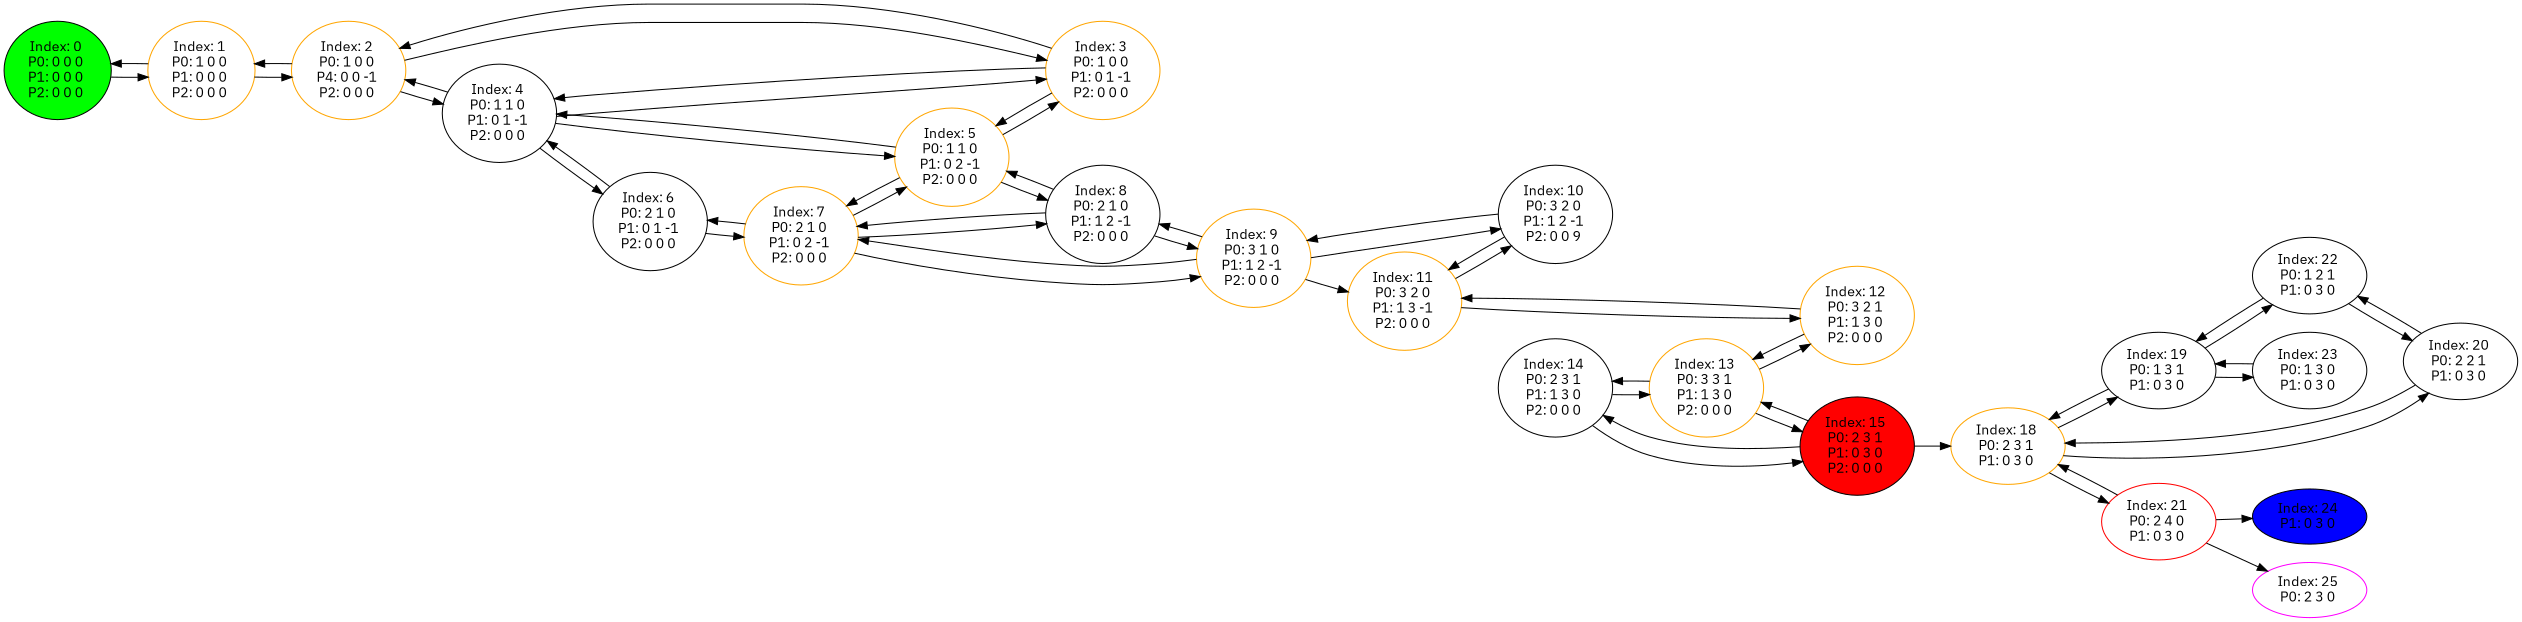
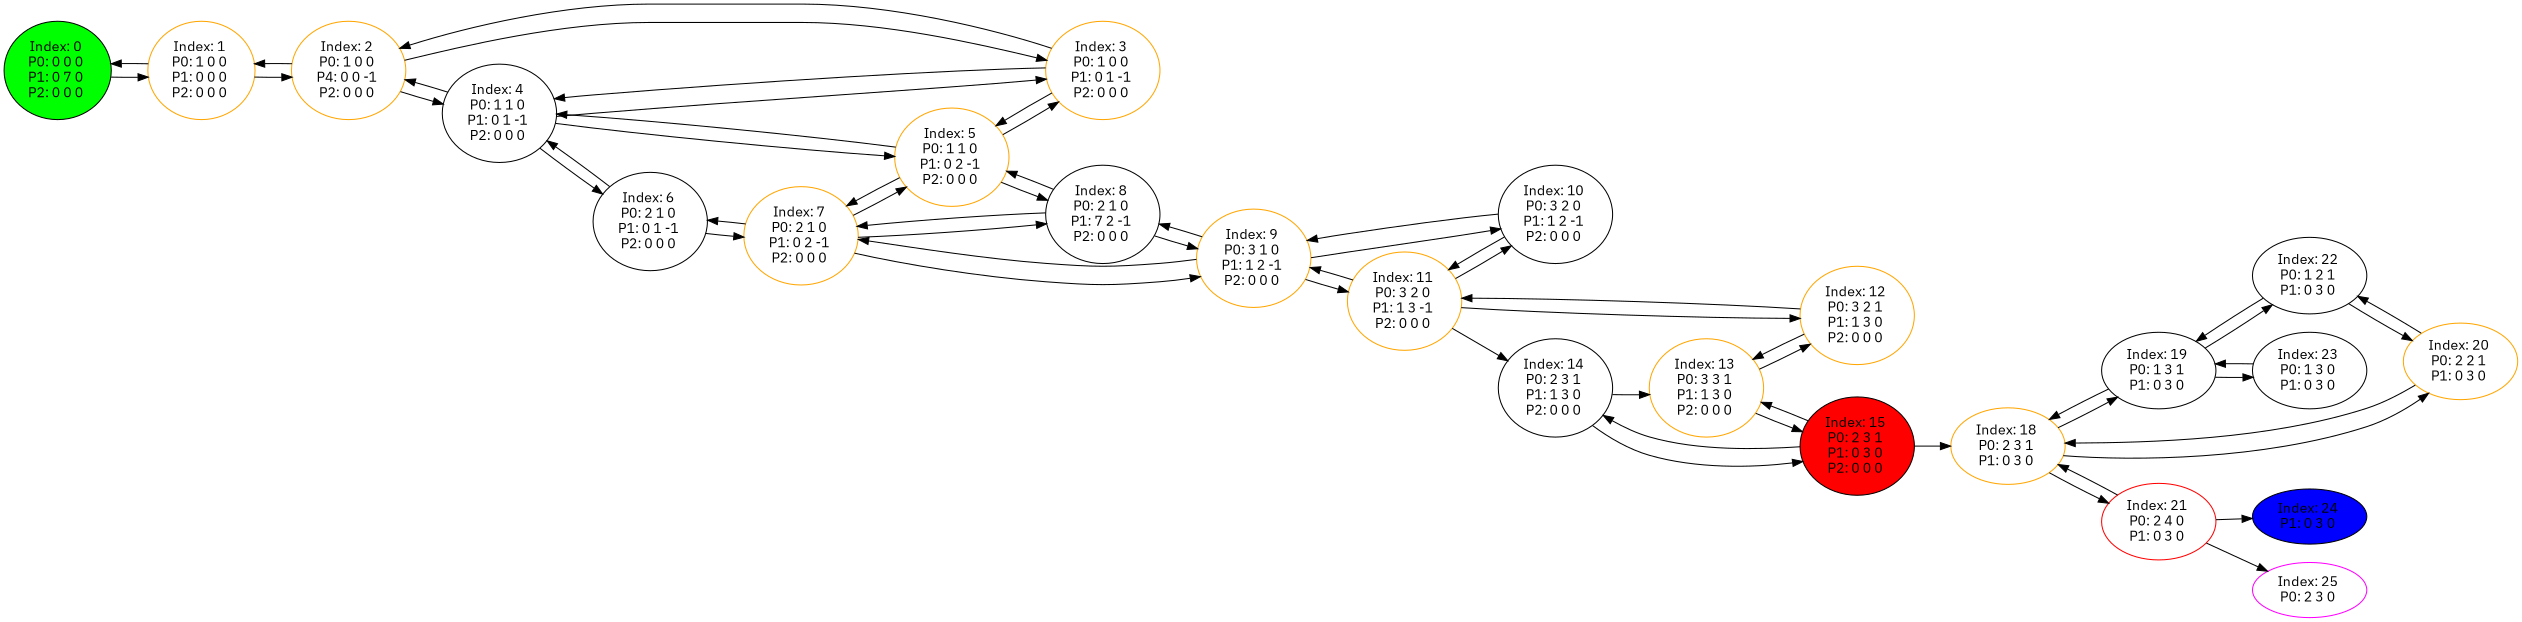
(58, 70) -> (58, 70)
(1103, 214) -> (1103, 214)
(1555, 214) -> (1555, 214)
none -> (1337, 275)
(2461, 361) -> (2461, 361)
(1636, 381) -> (1476, 342)
